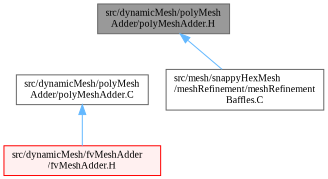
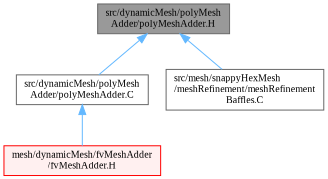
none -> (119, 58)
(82, 161) -> (82, 161)
